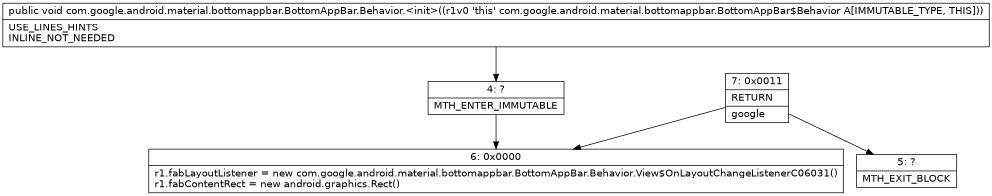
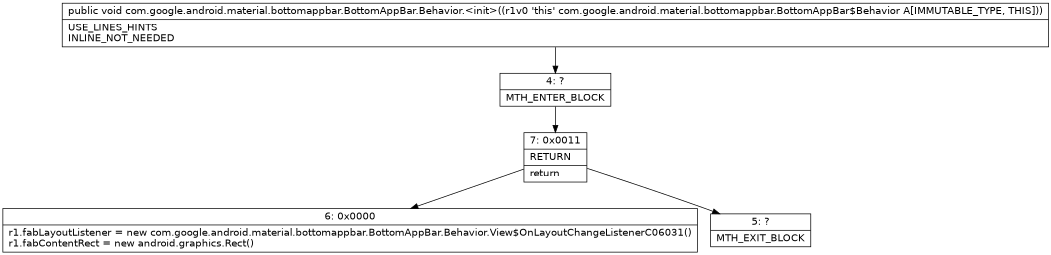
(496, 106) -> (555, 98)
(748, 114) -> (545, 173)
(496, 128) -> (555, 116)
